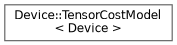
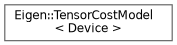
(88, 23) -> (88, 23)
